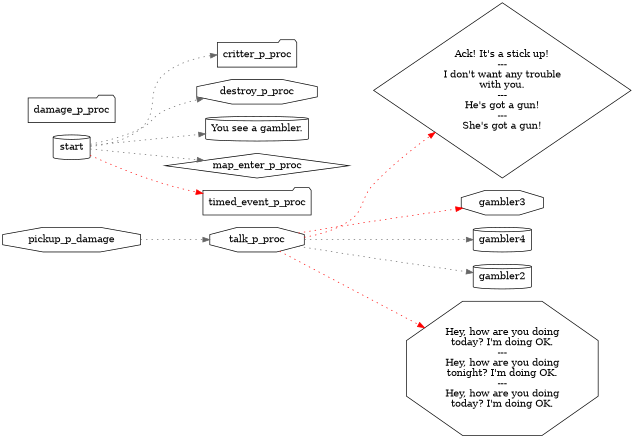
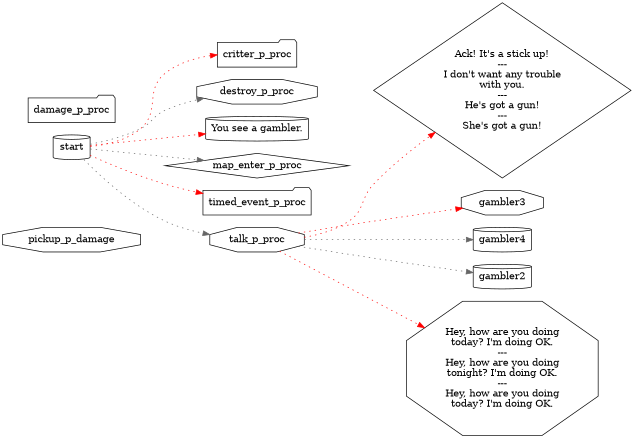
(152, 103) -> (152, 103)
(144, 140) -> (144, 140)
(172, 240) -> (138, 205)
